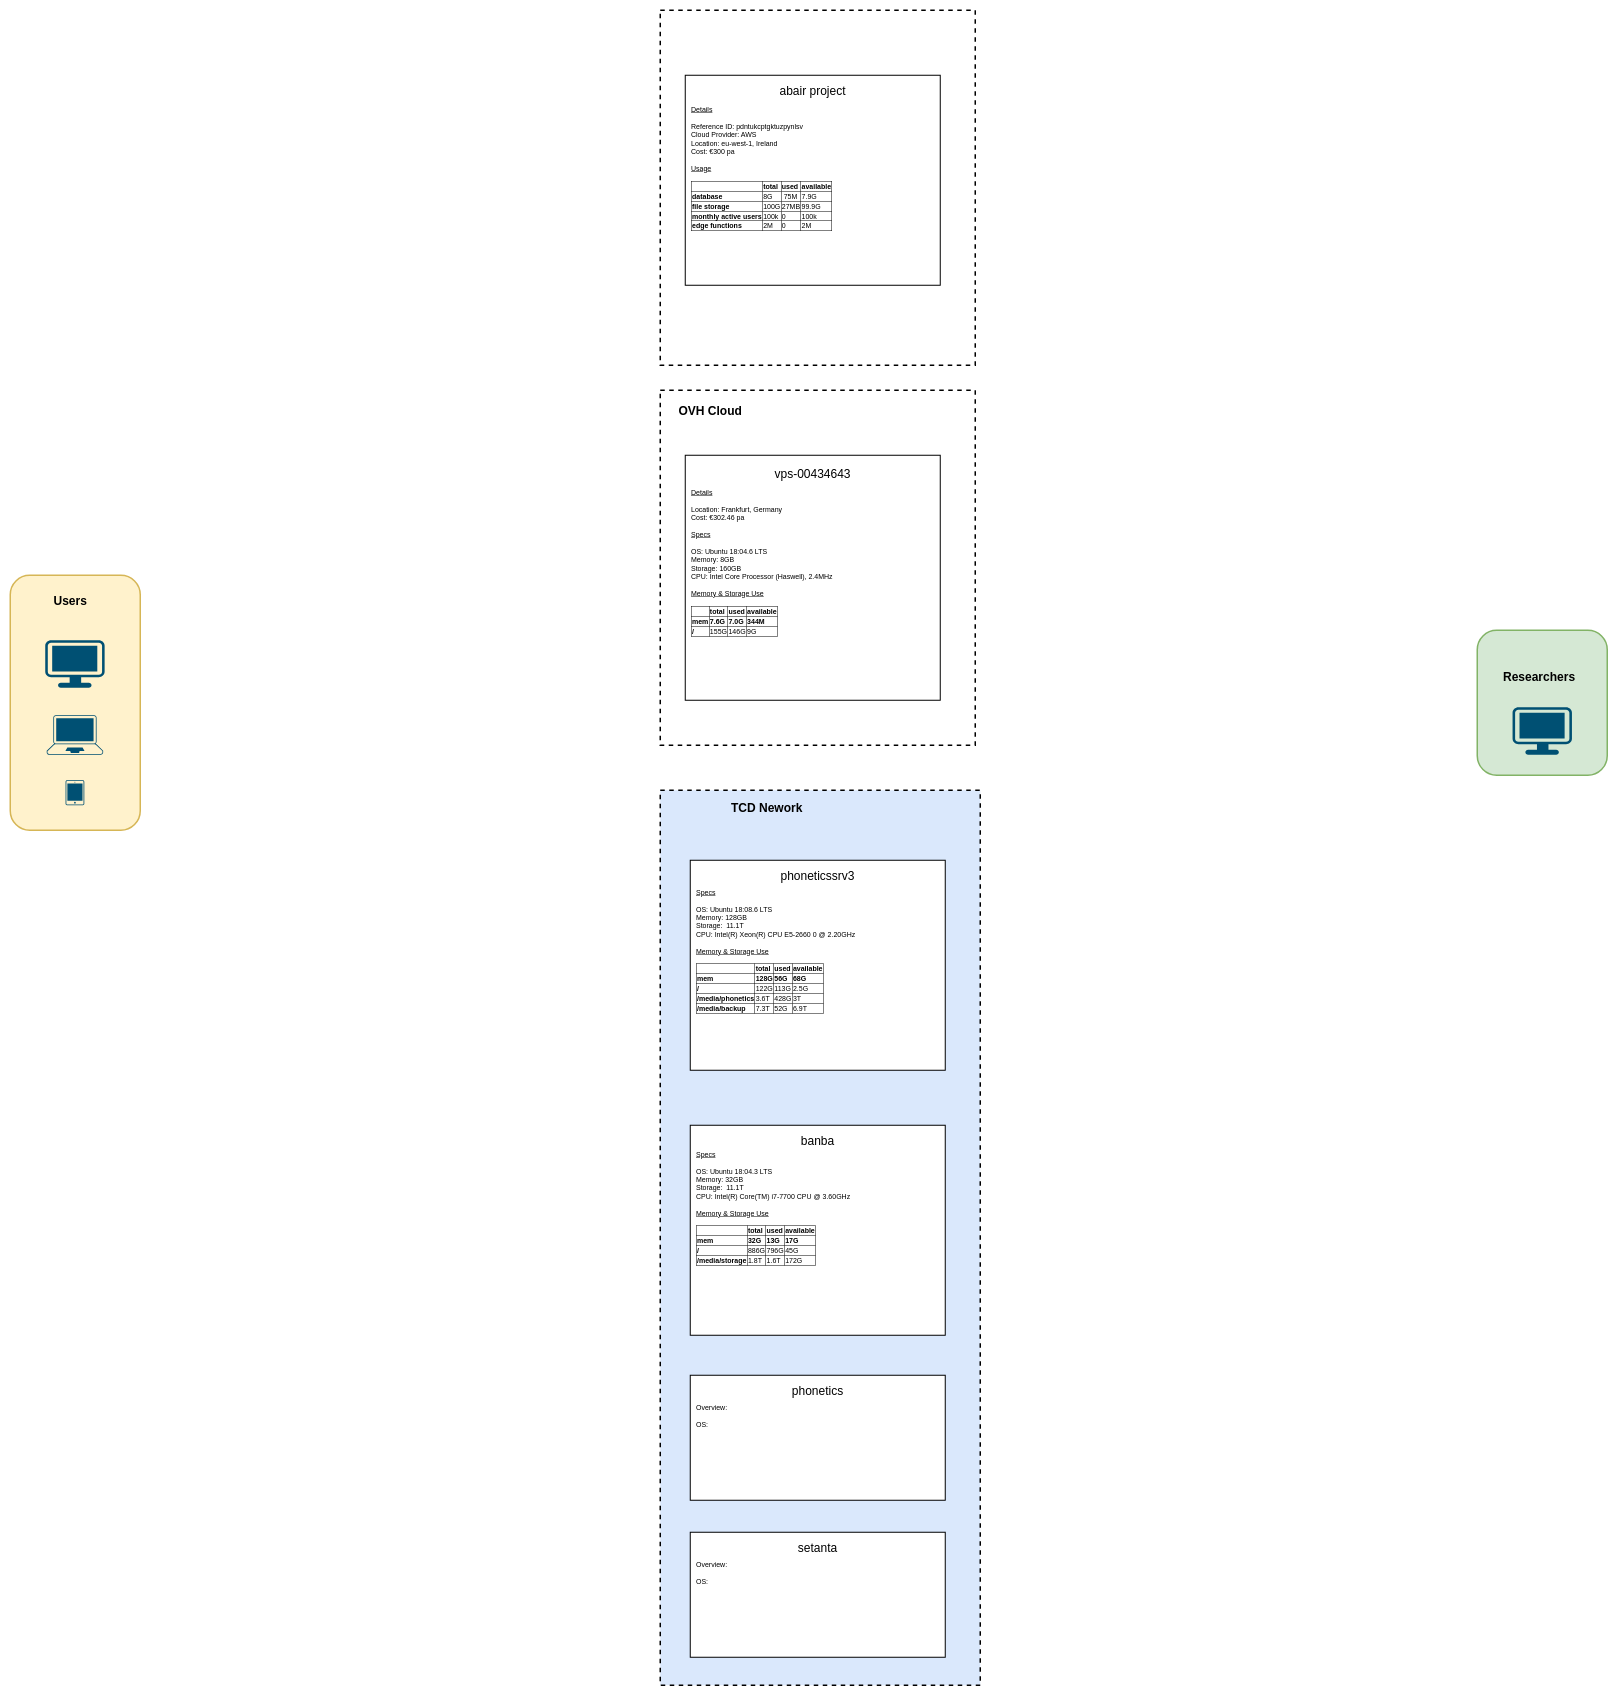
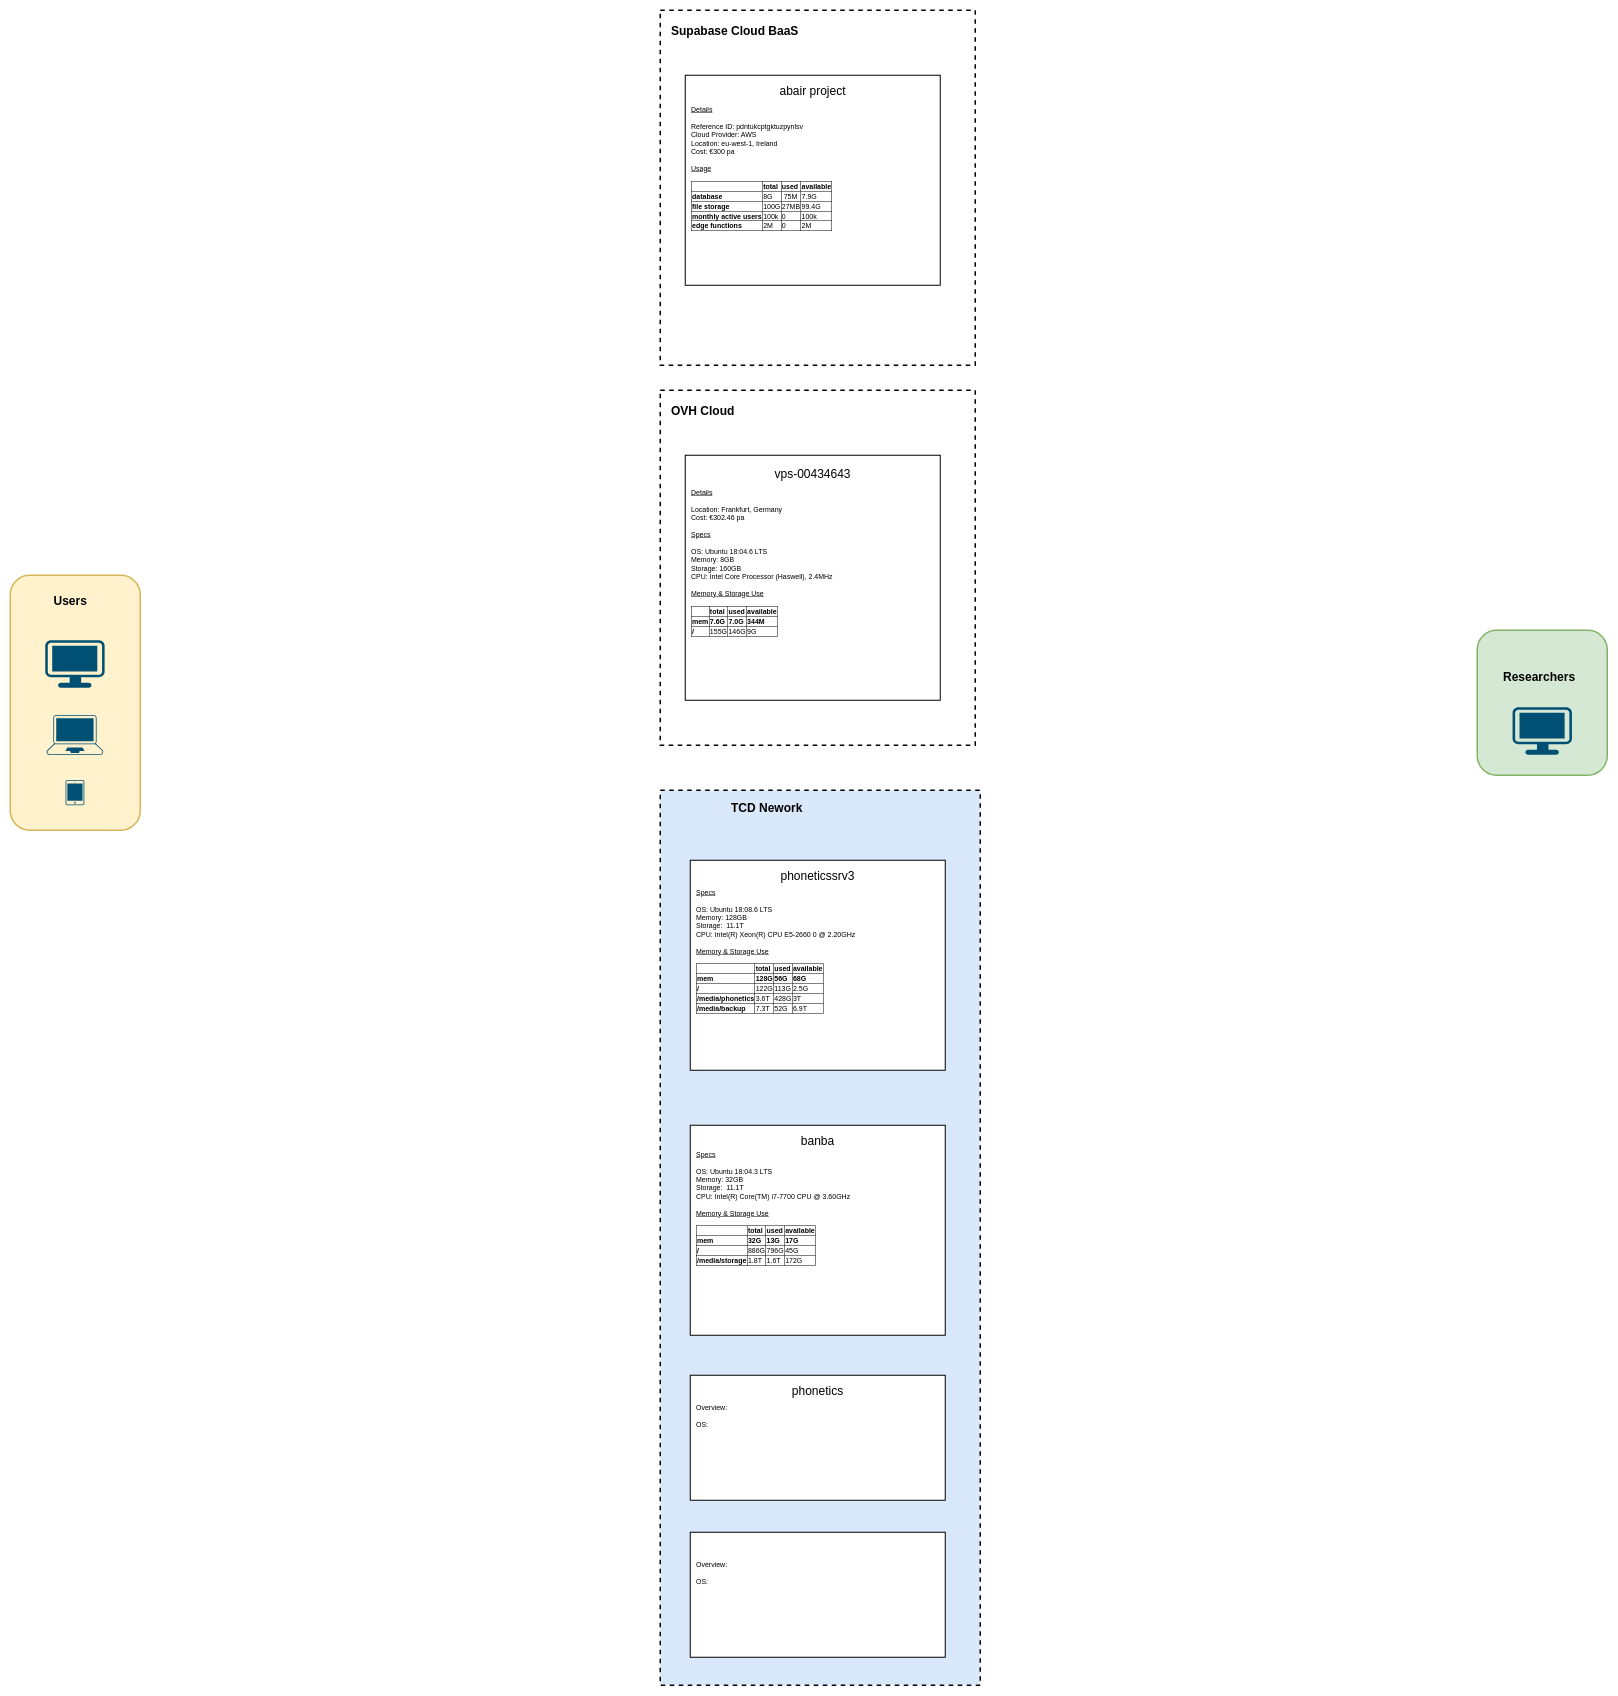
none -> (745, 45)
(754, 211) -> (754, 211)
(753, 425) -> (745, 425)
(818, 1547) -> none
